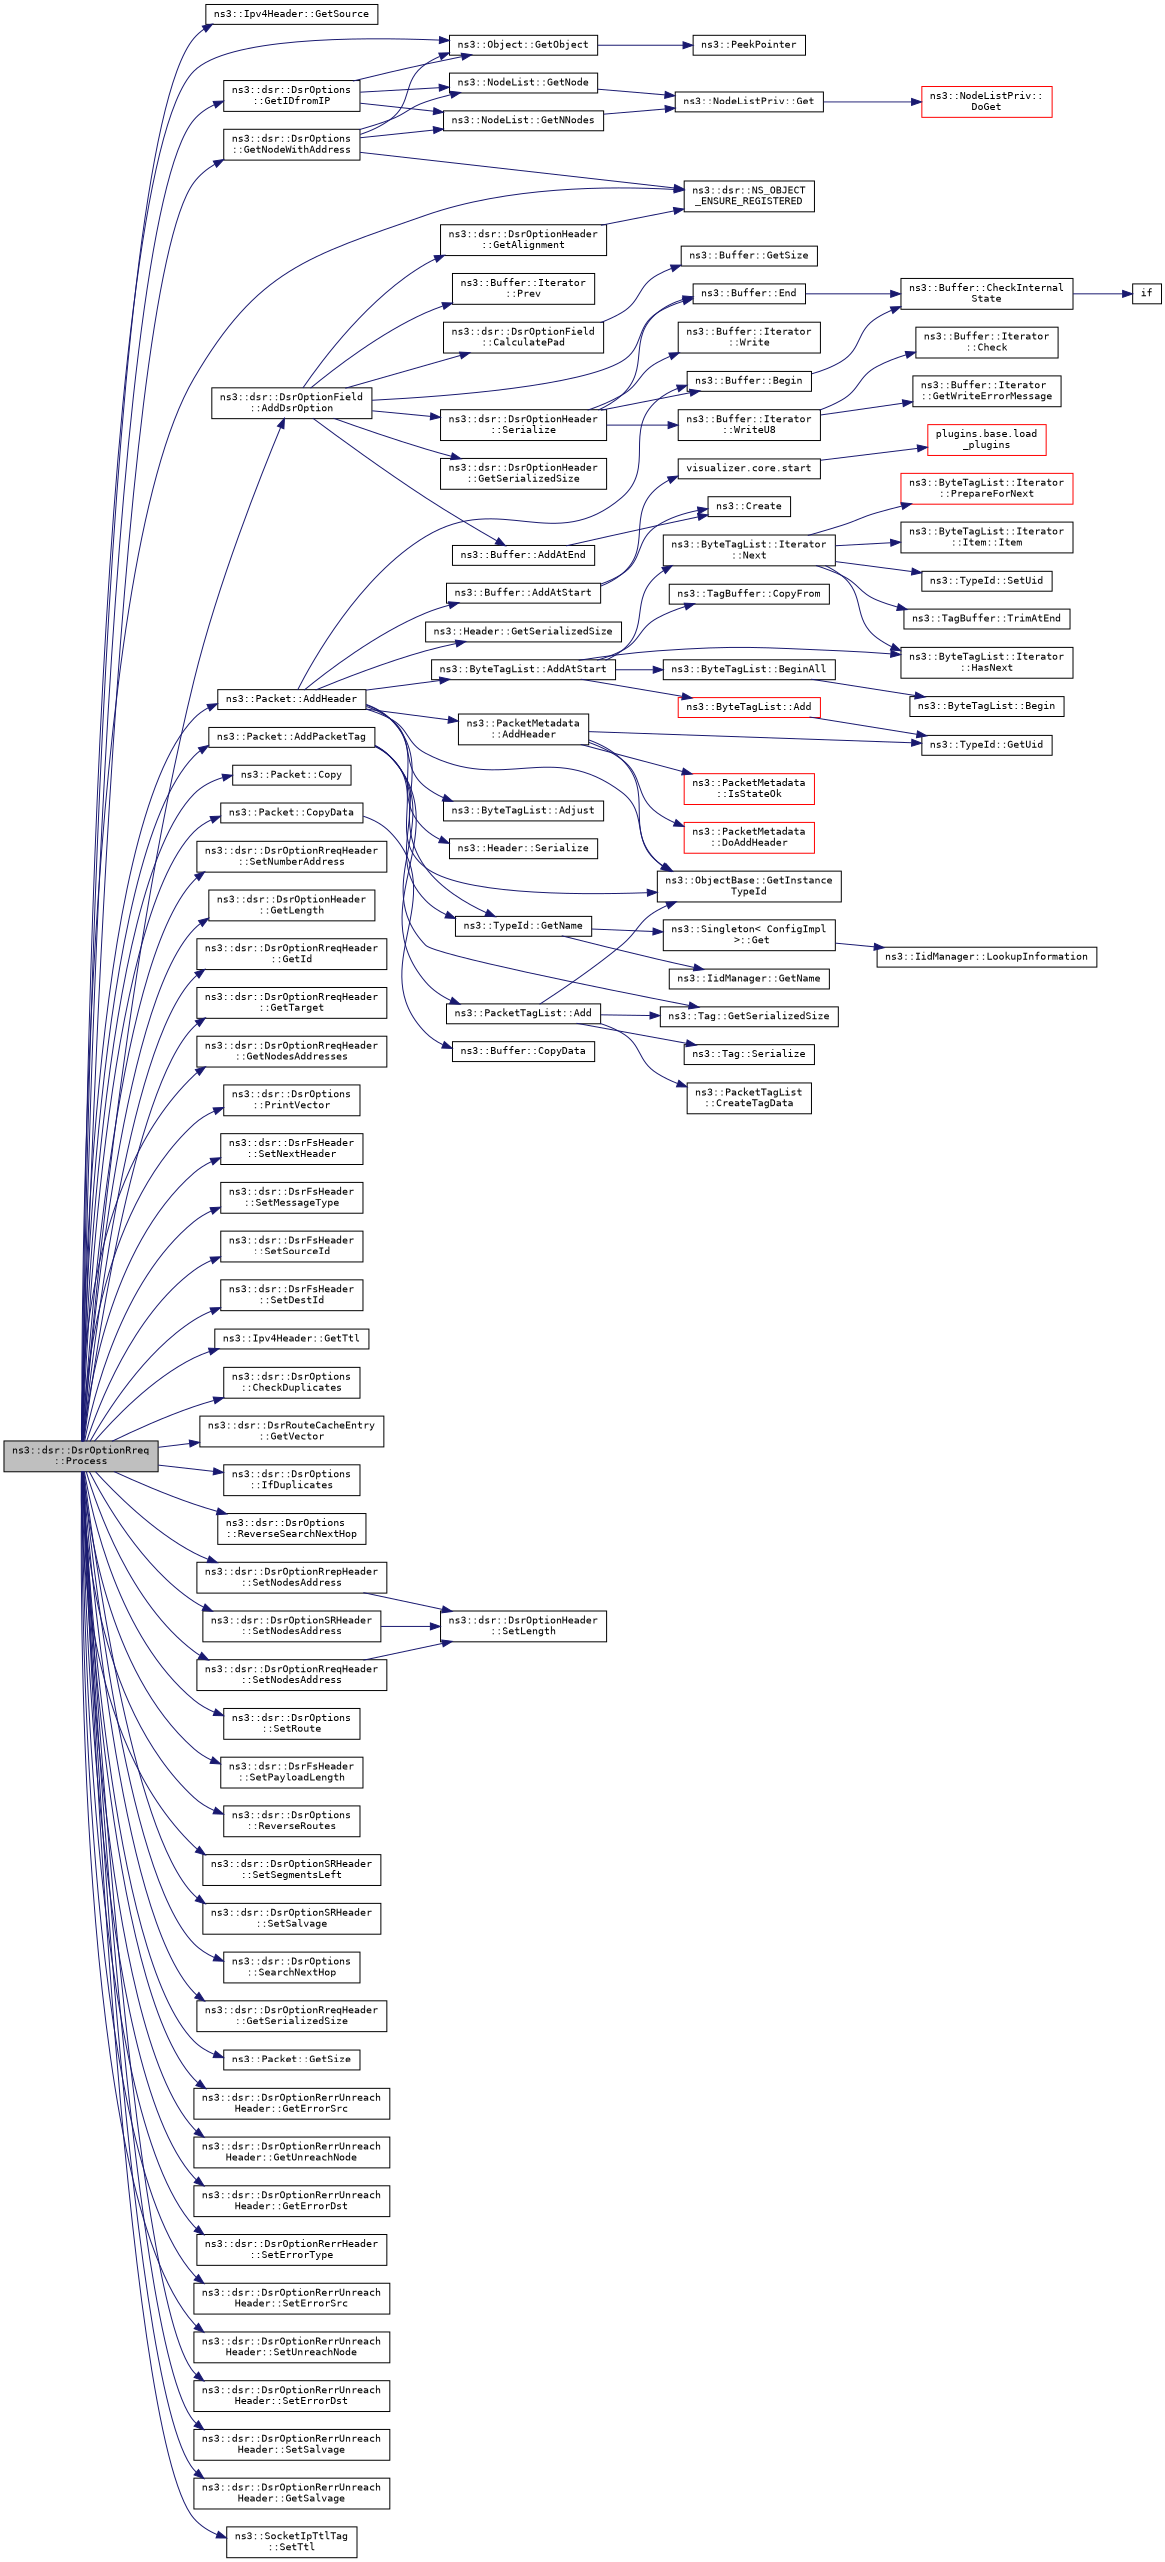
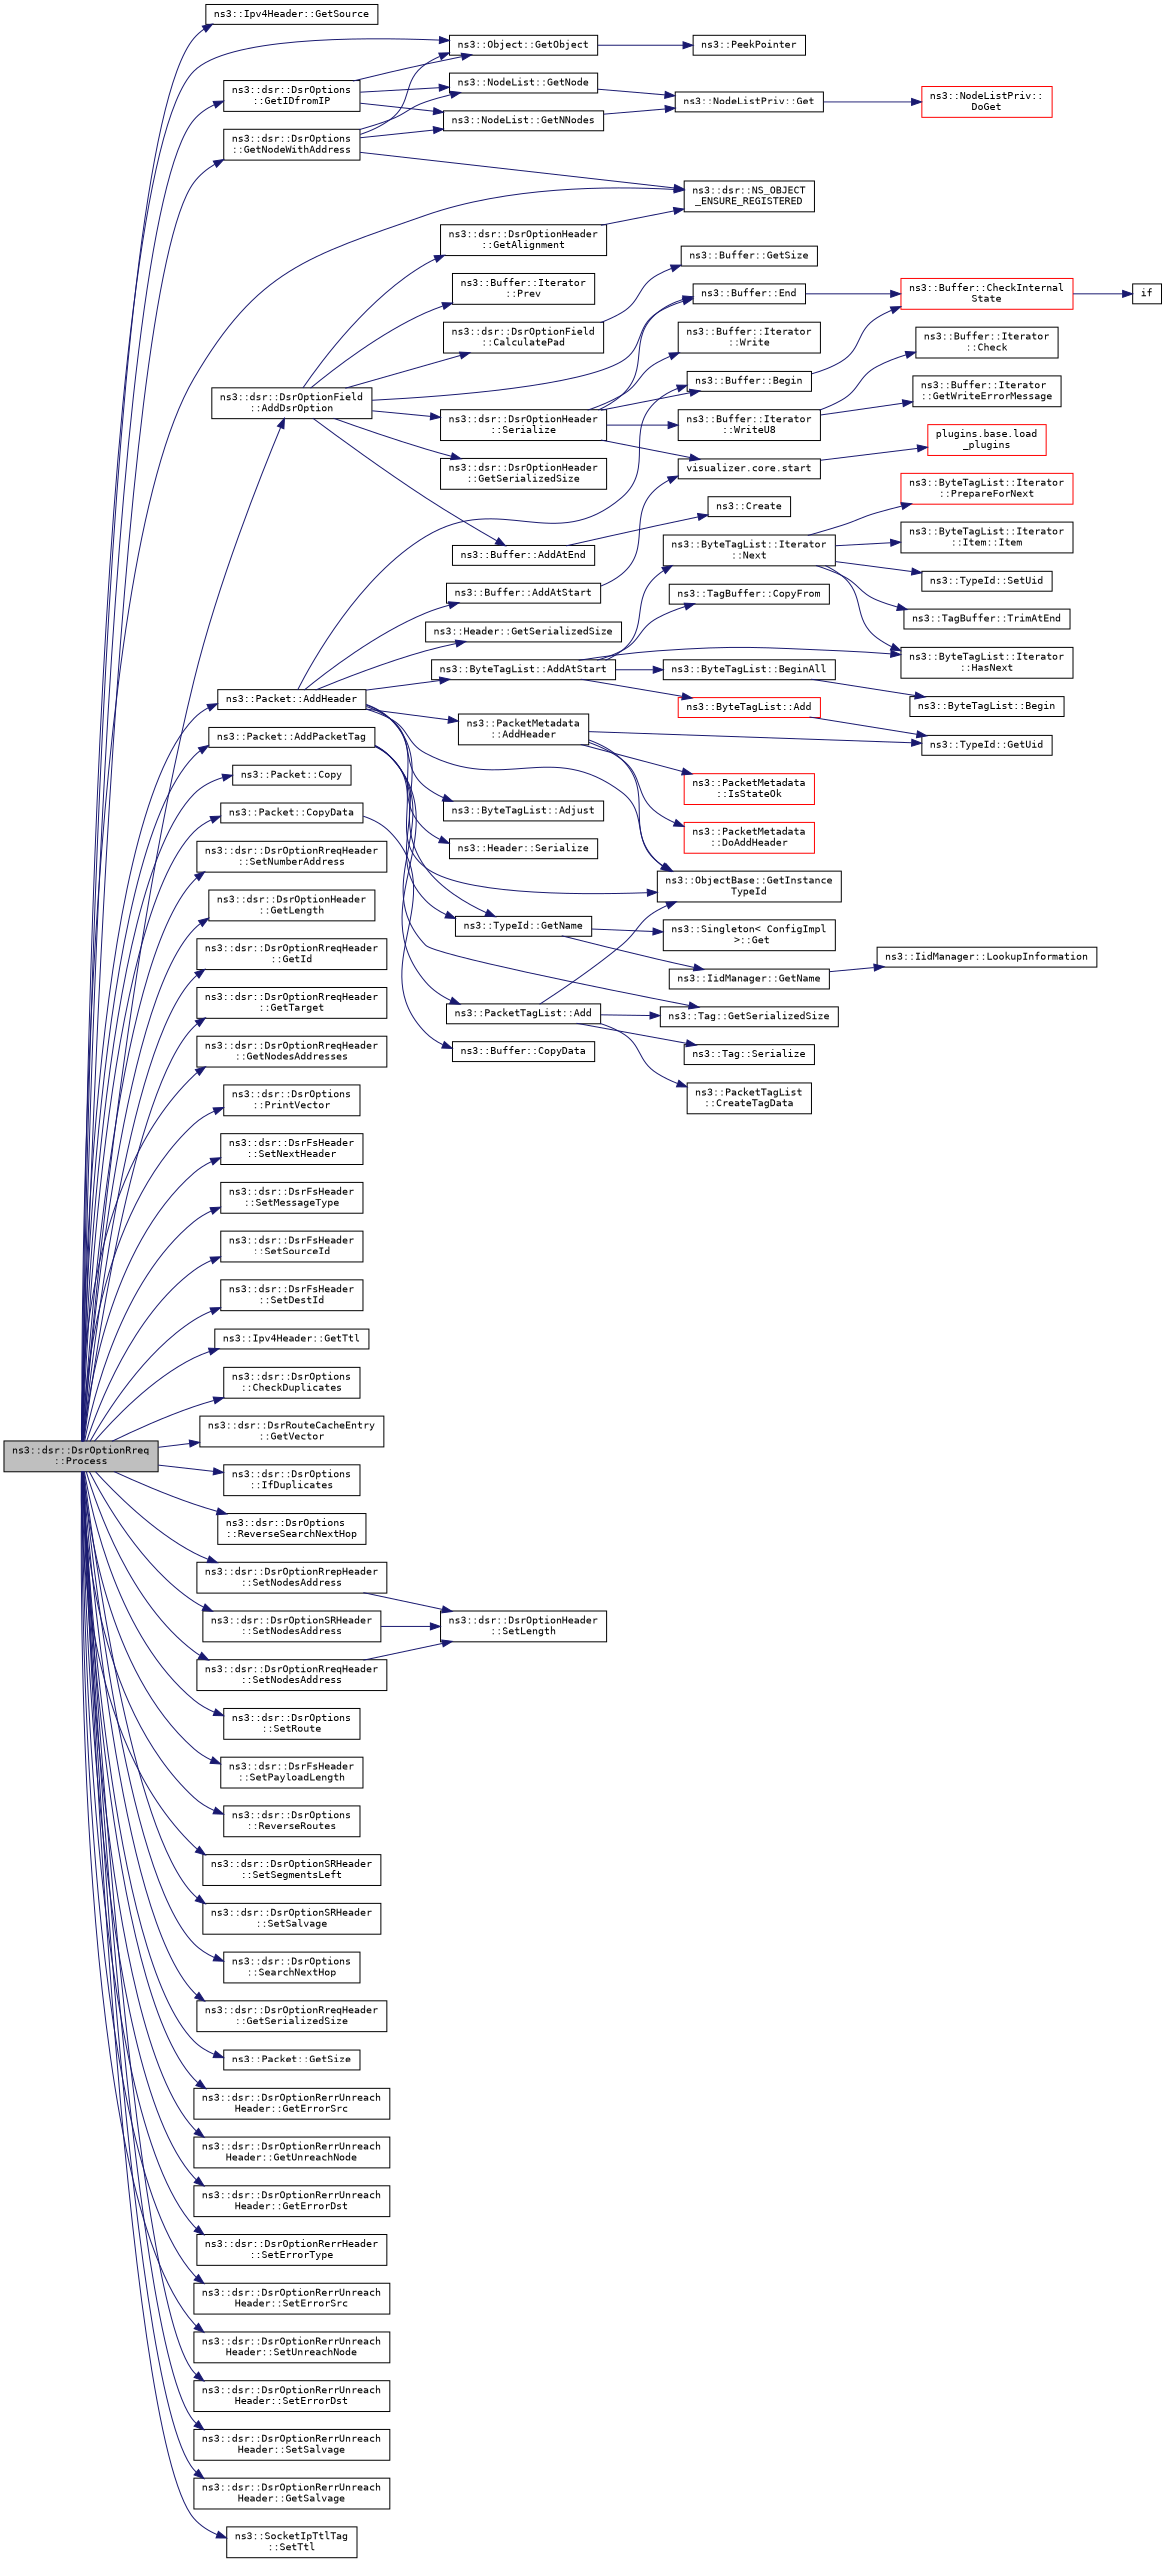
(987, 294) -> (987, 294)
none -> (646, 449)
(645, 538) -> none
(855, 945) -> (852, 970)
